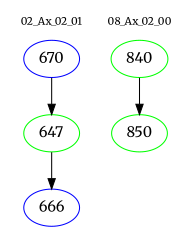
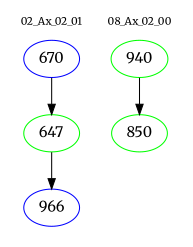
(140, 59) -> (140, 59)
(52, 208) -> (52, 208)
